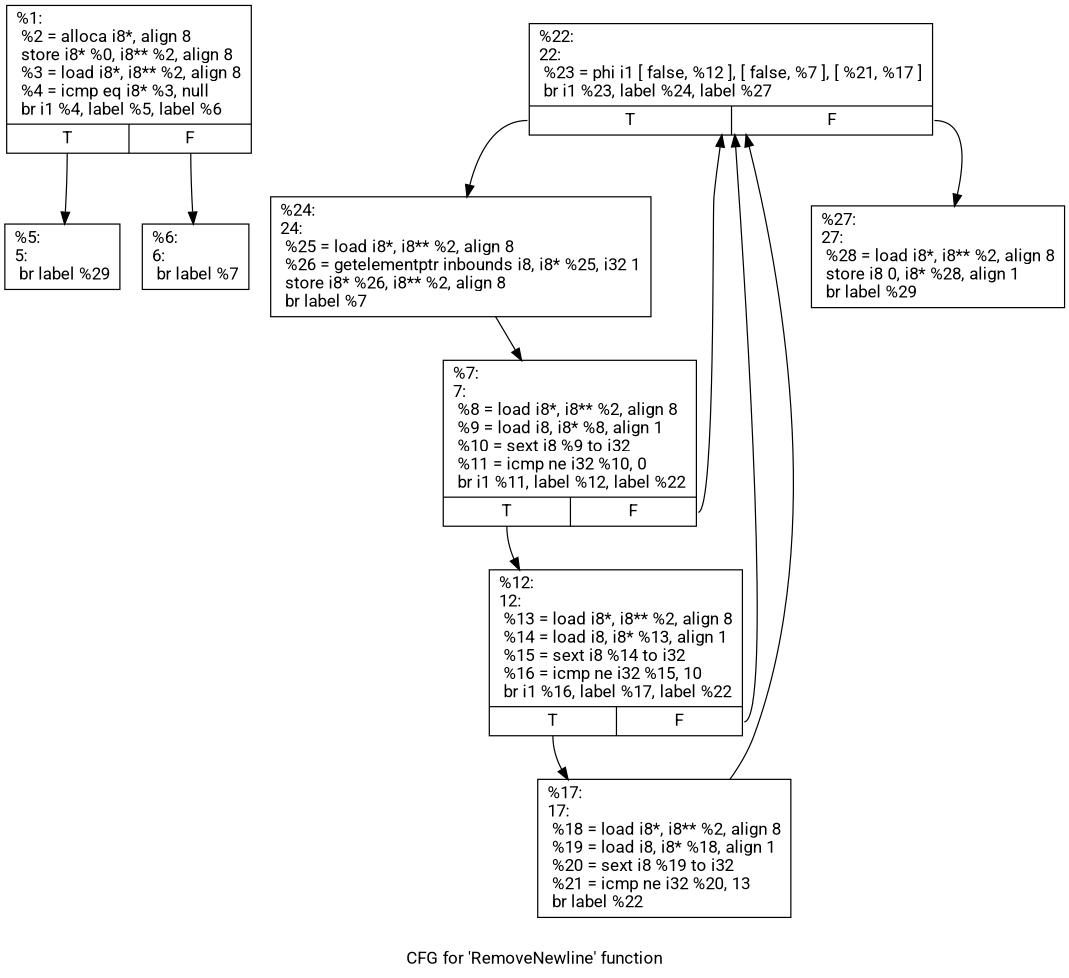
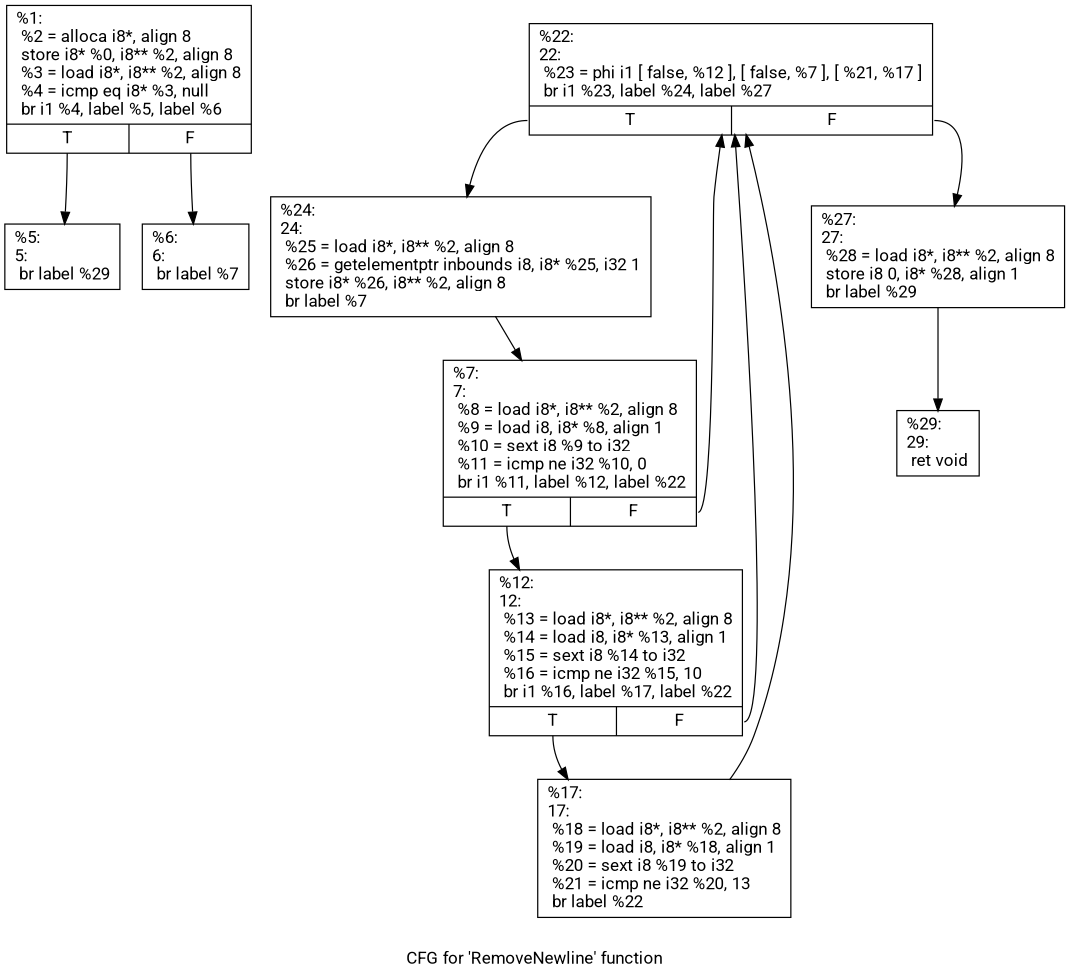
none -> (938, 443)
